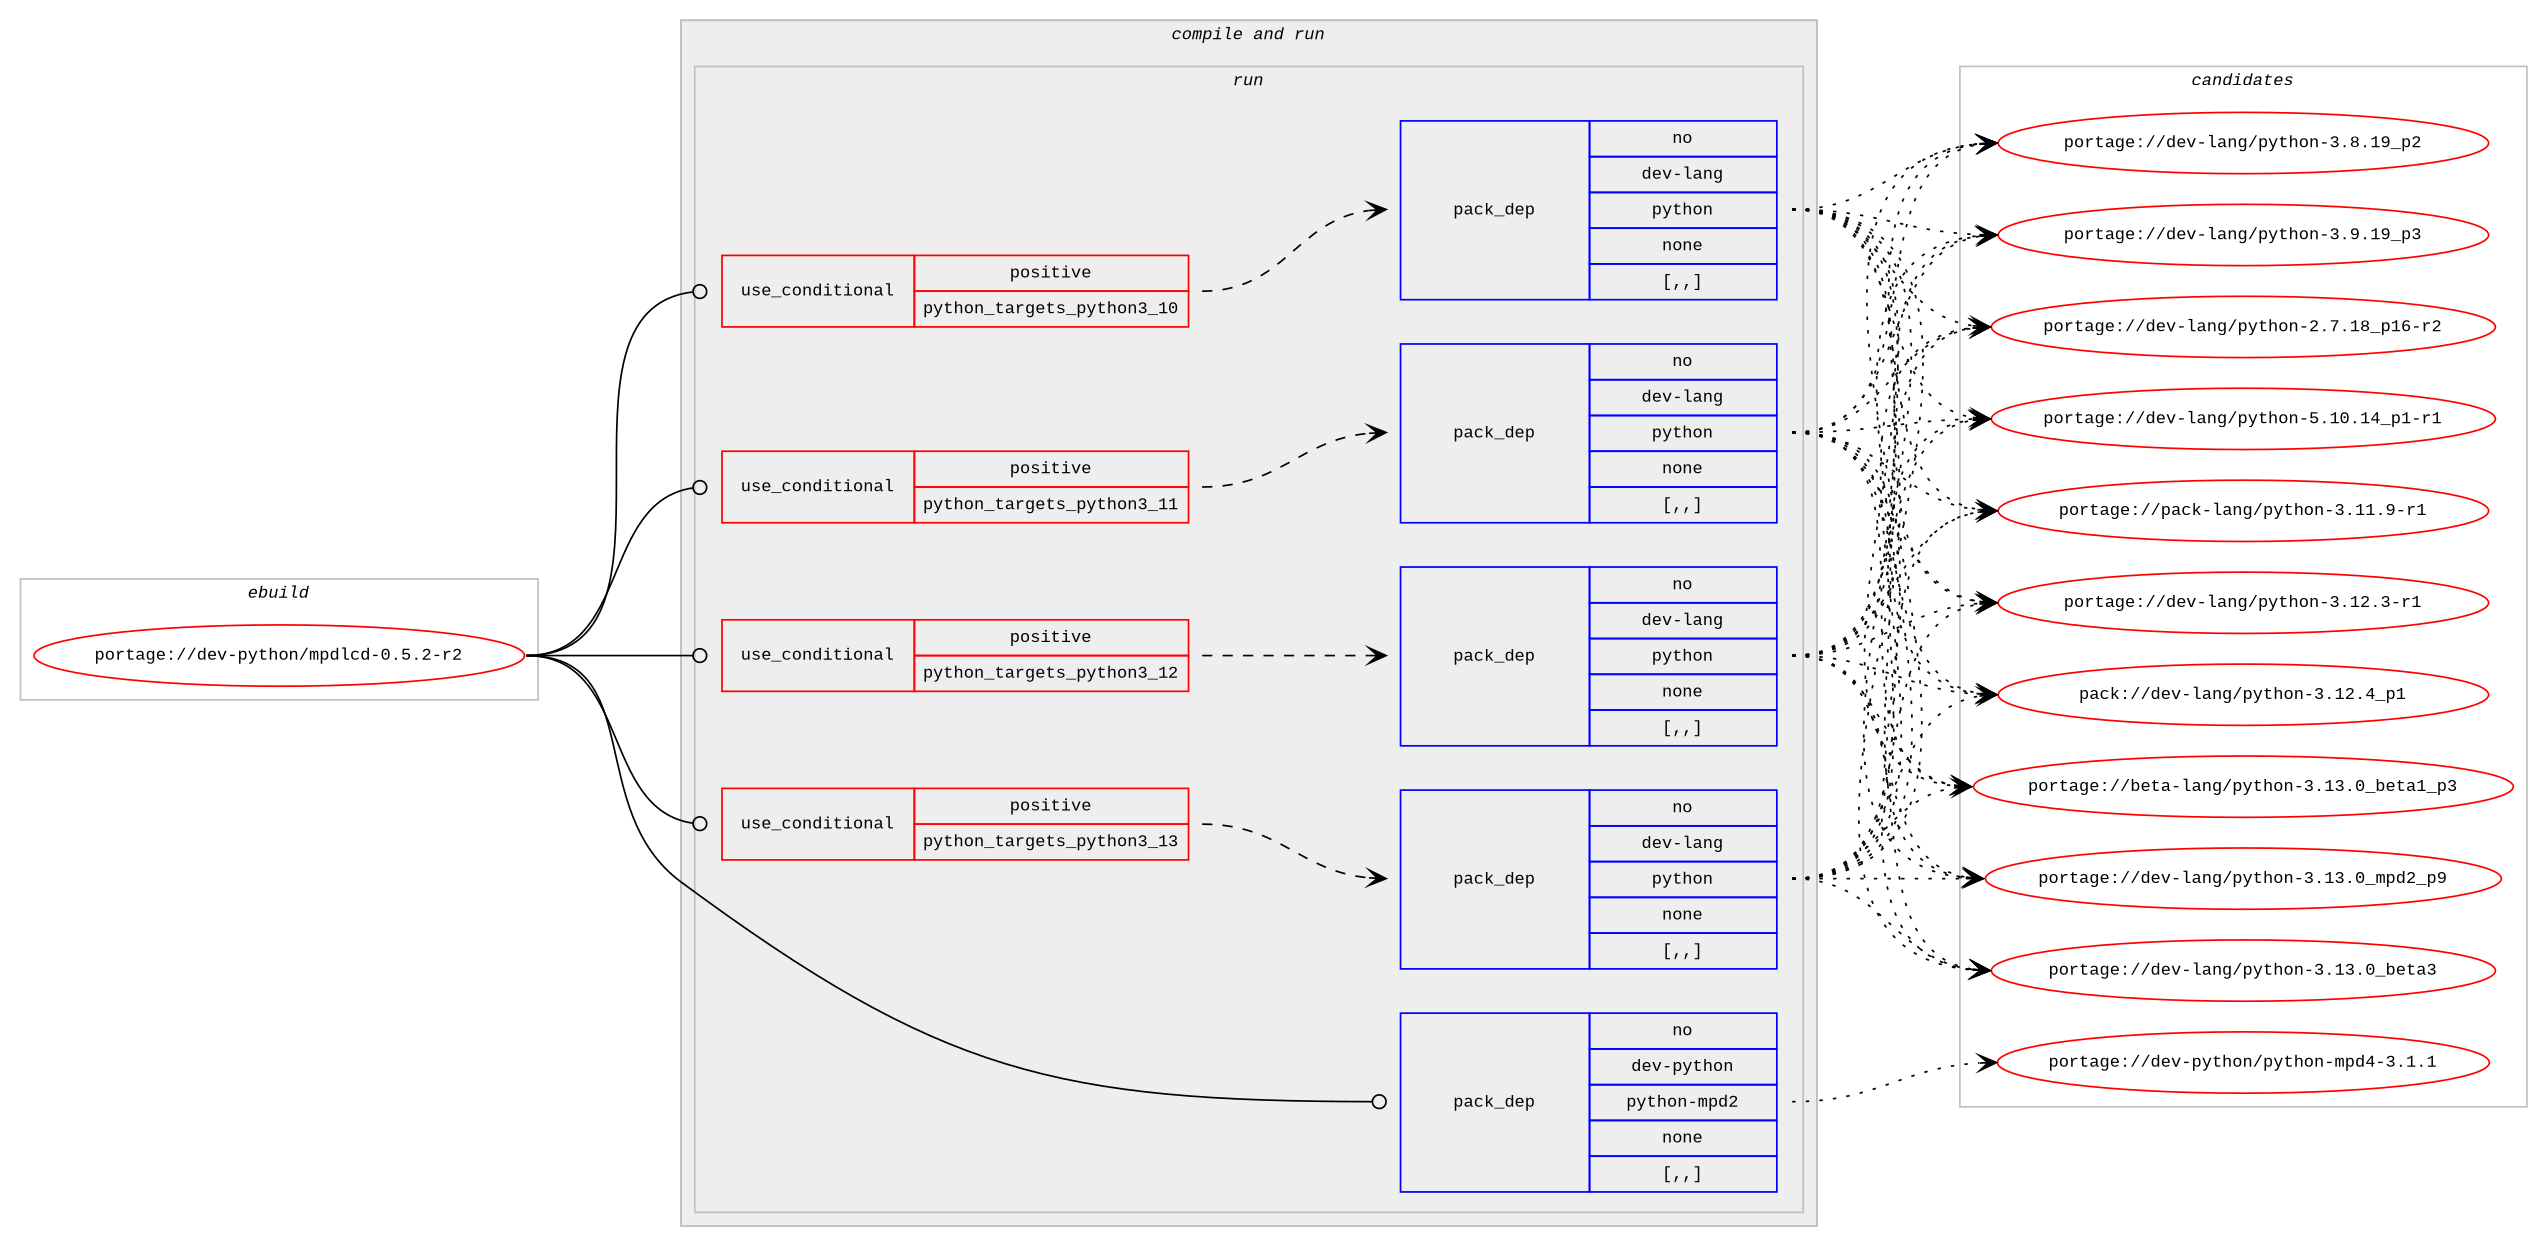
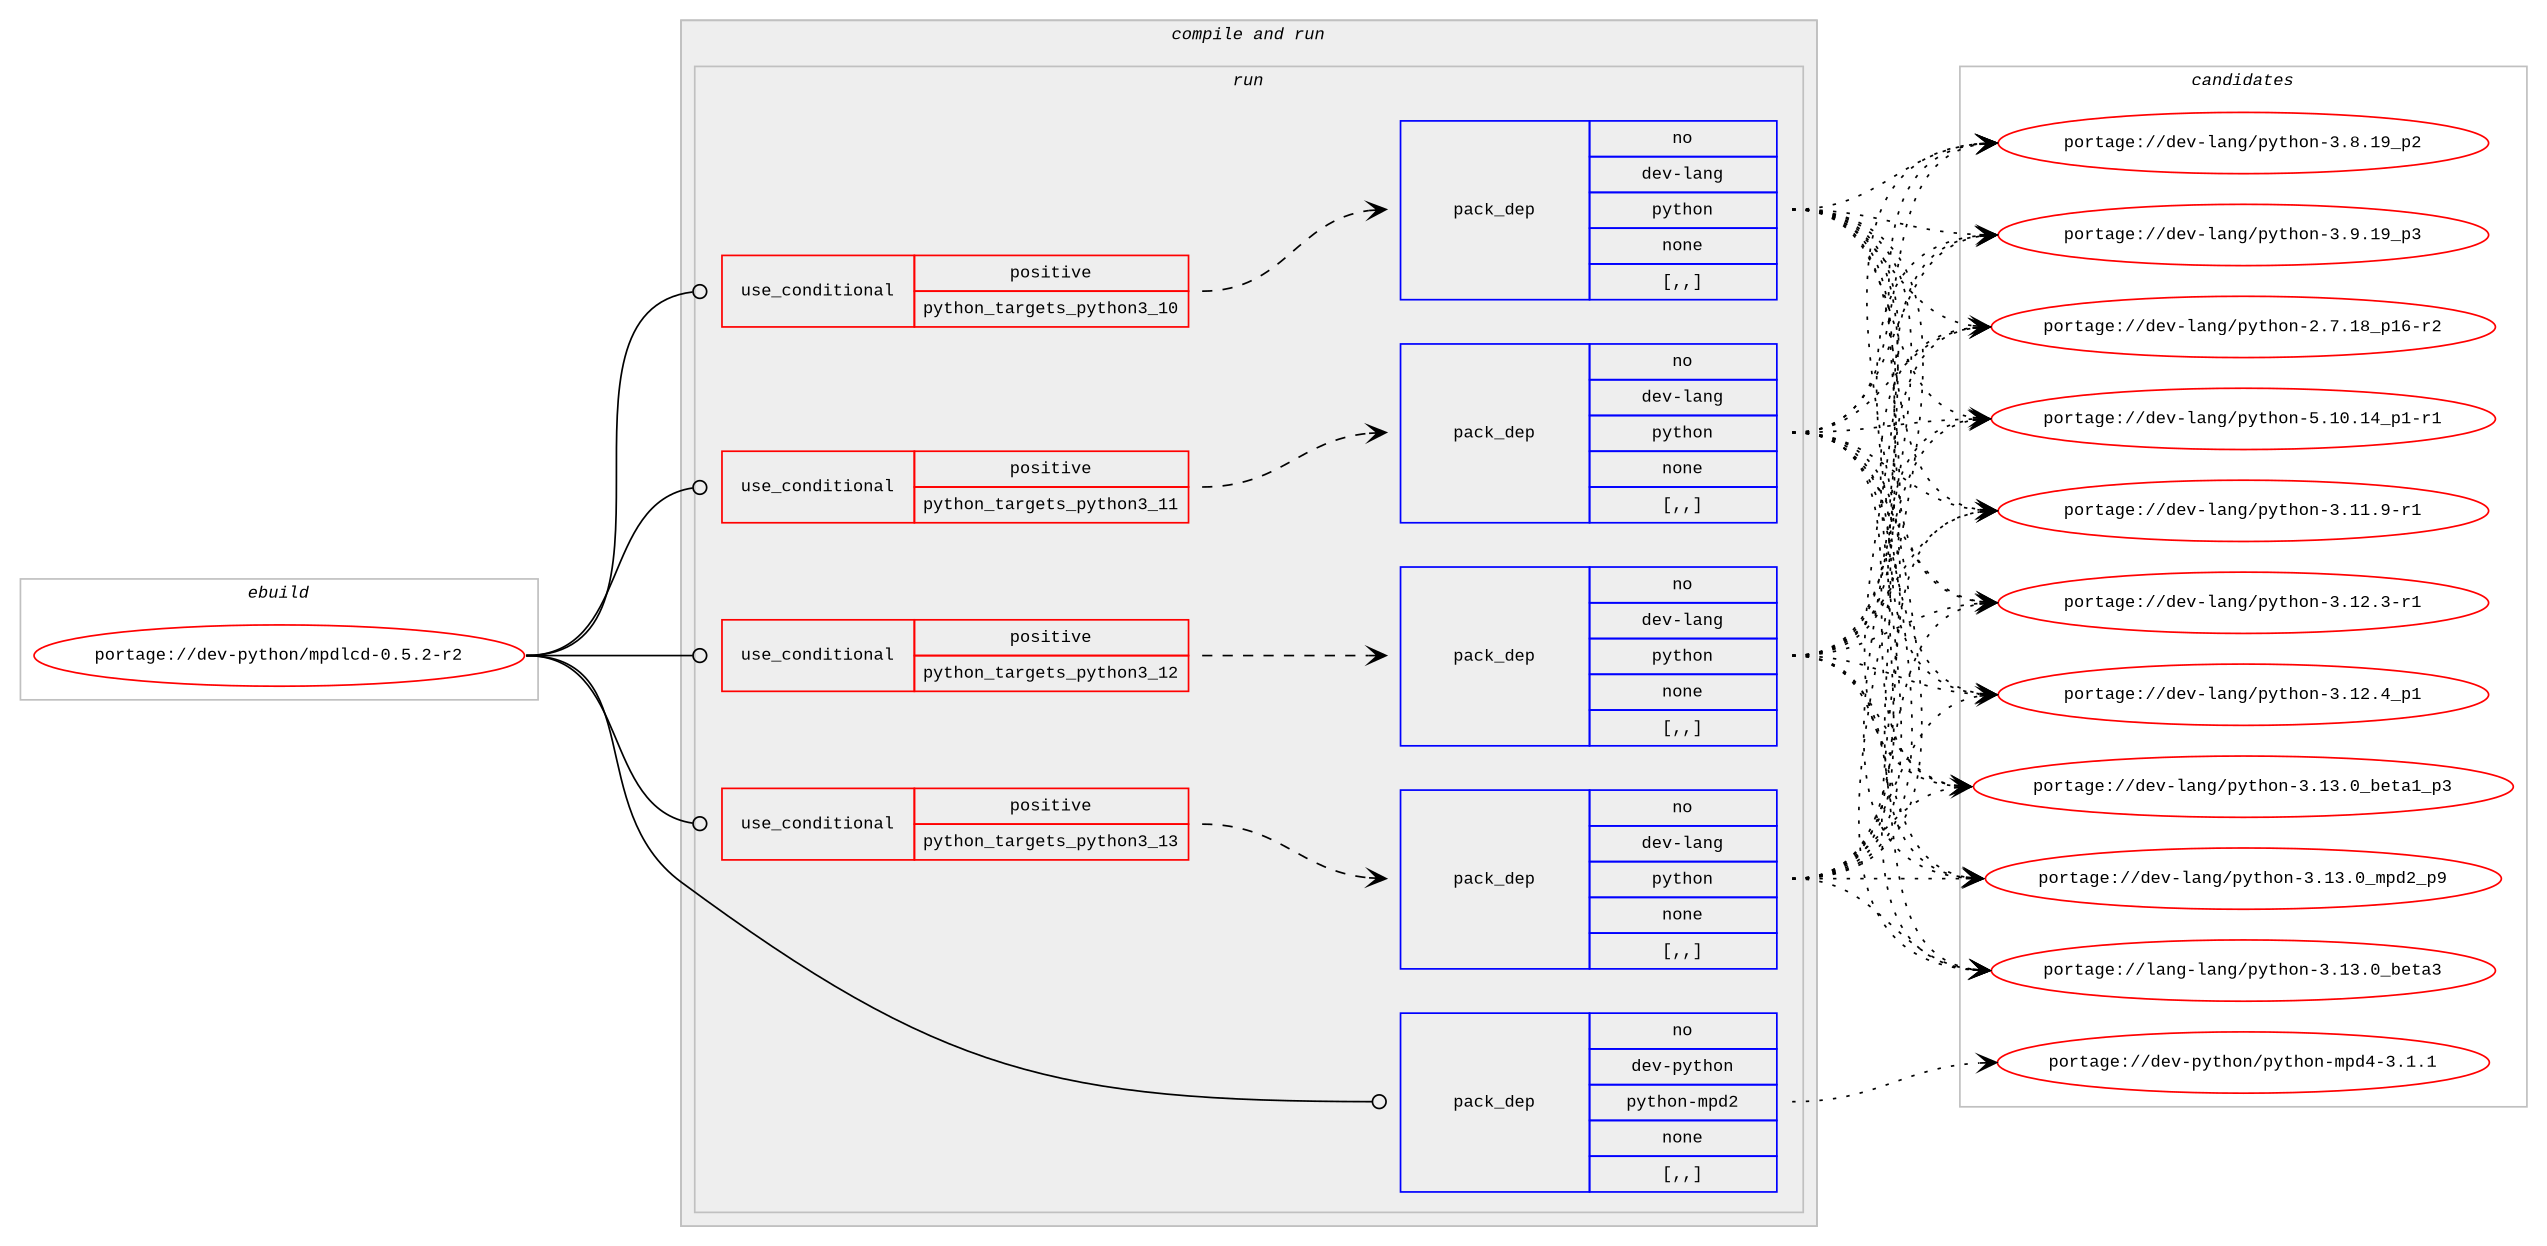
(2243, 511) -> (2243, 511)
(2243, 695) -> (2243, 695)
(2243, 787) -> (2243, 787)
(2243, 971) -> (2243, 971)
